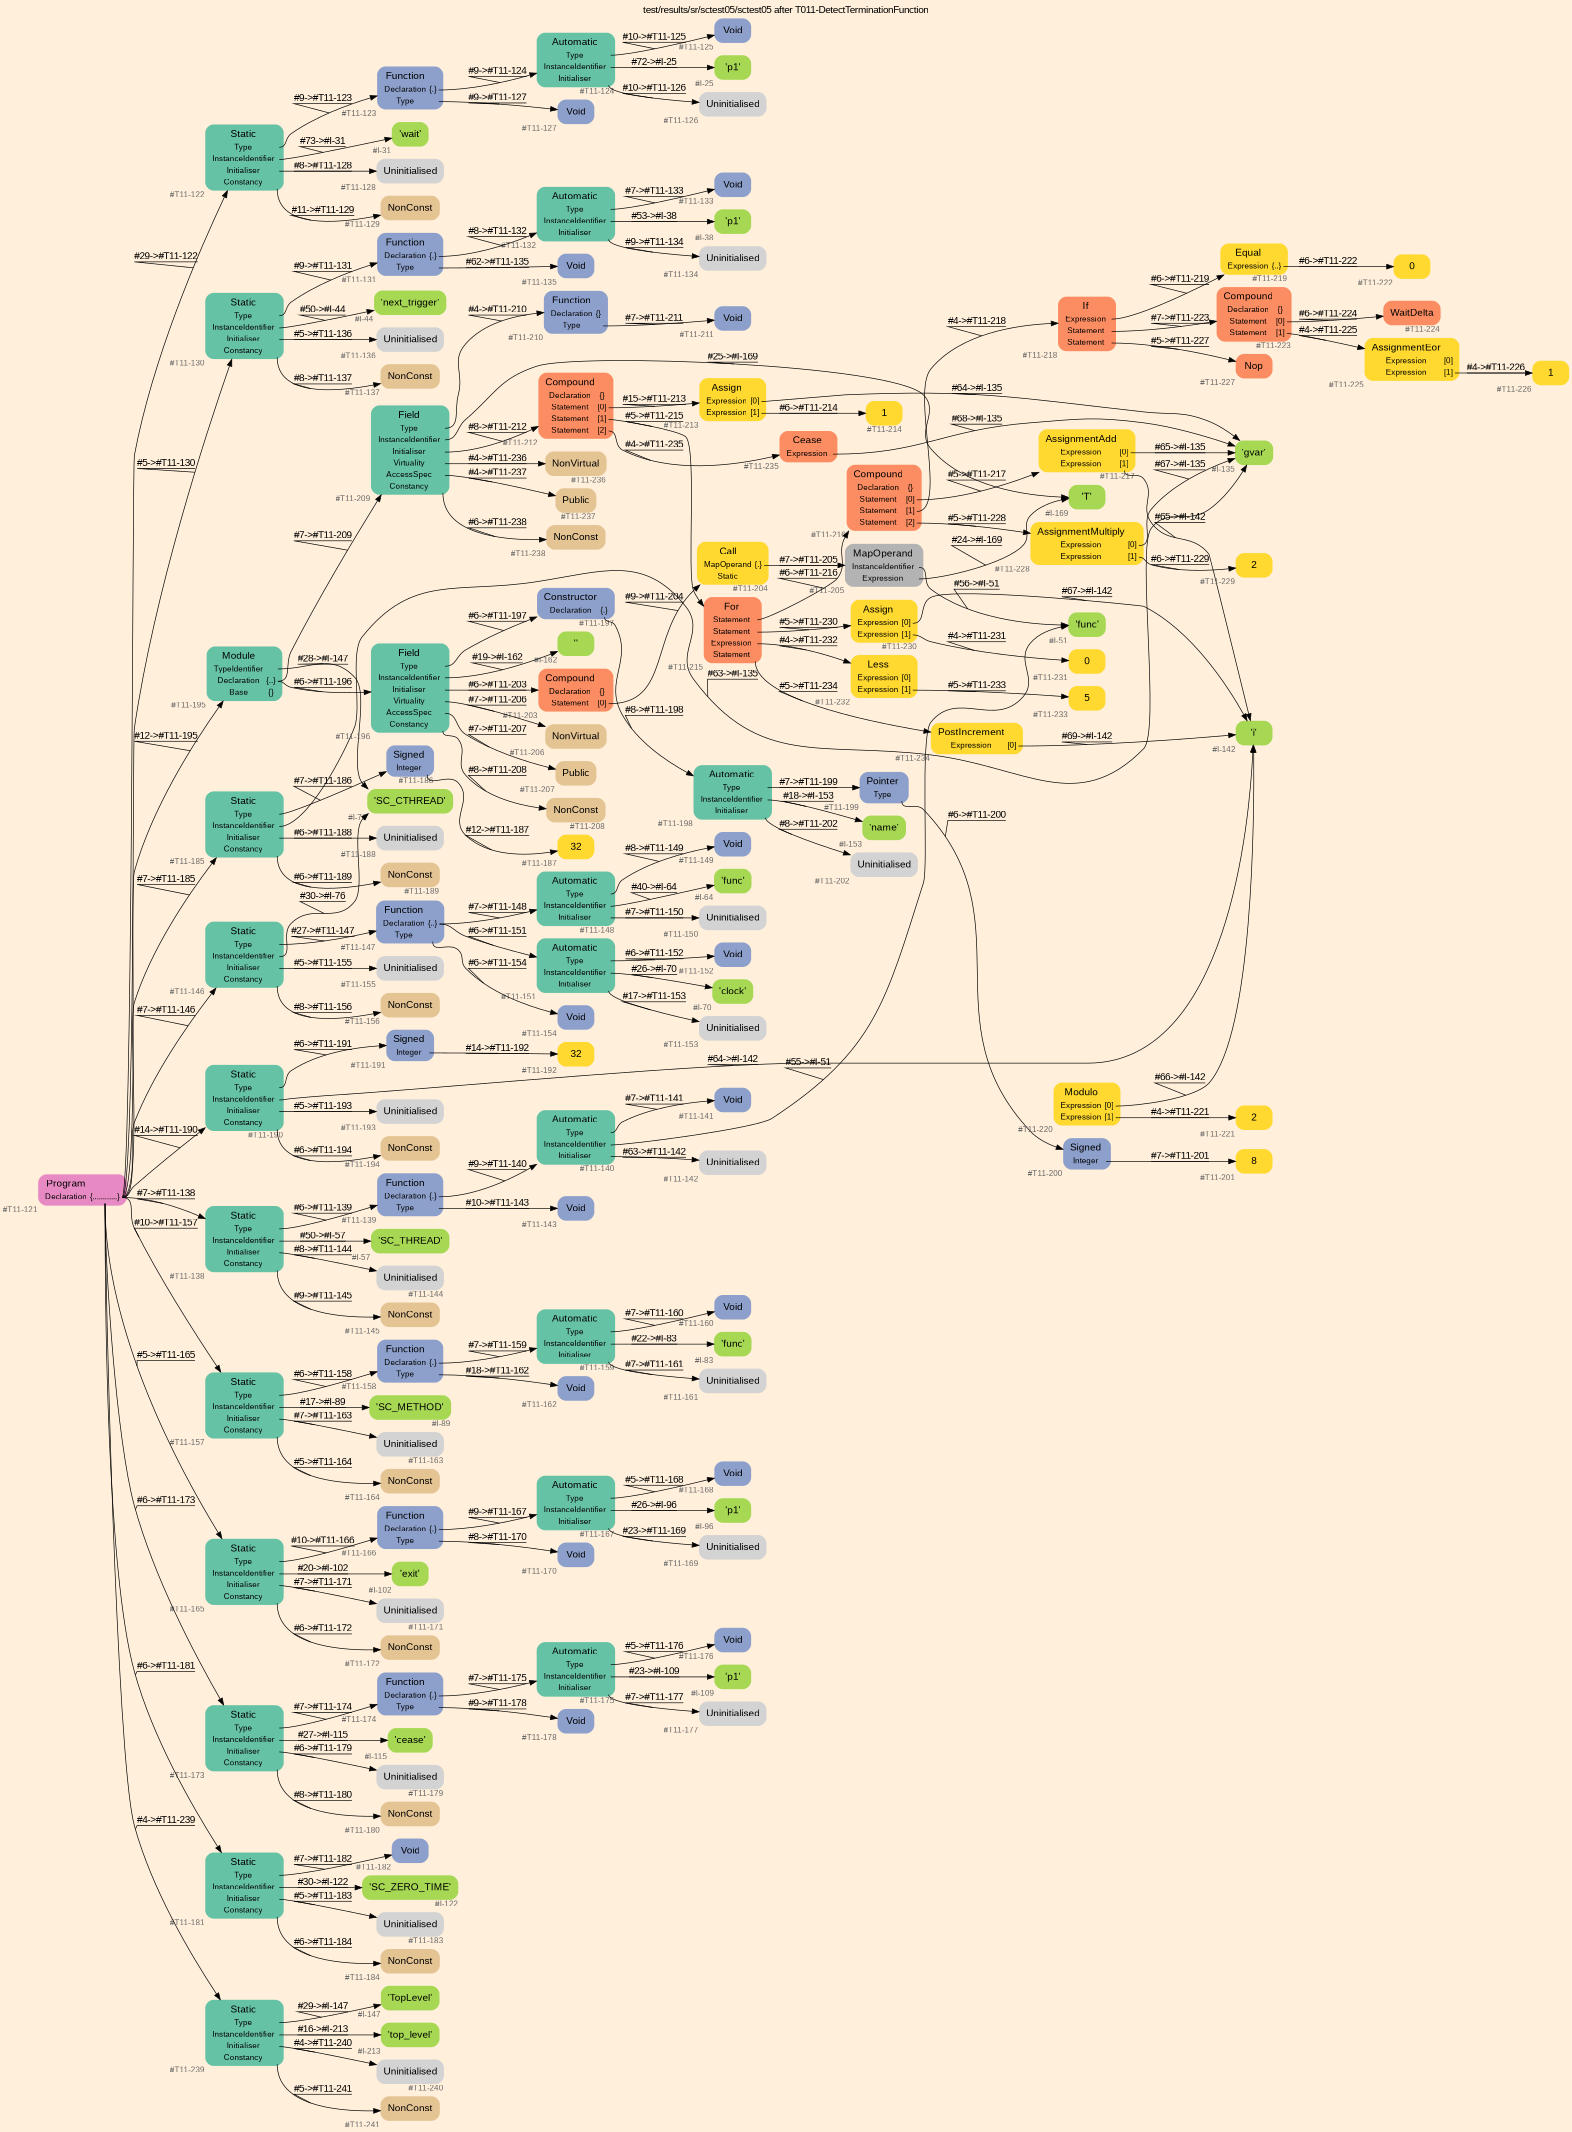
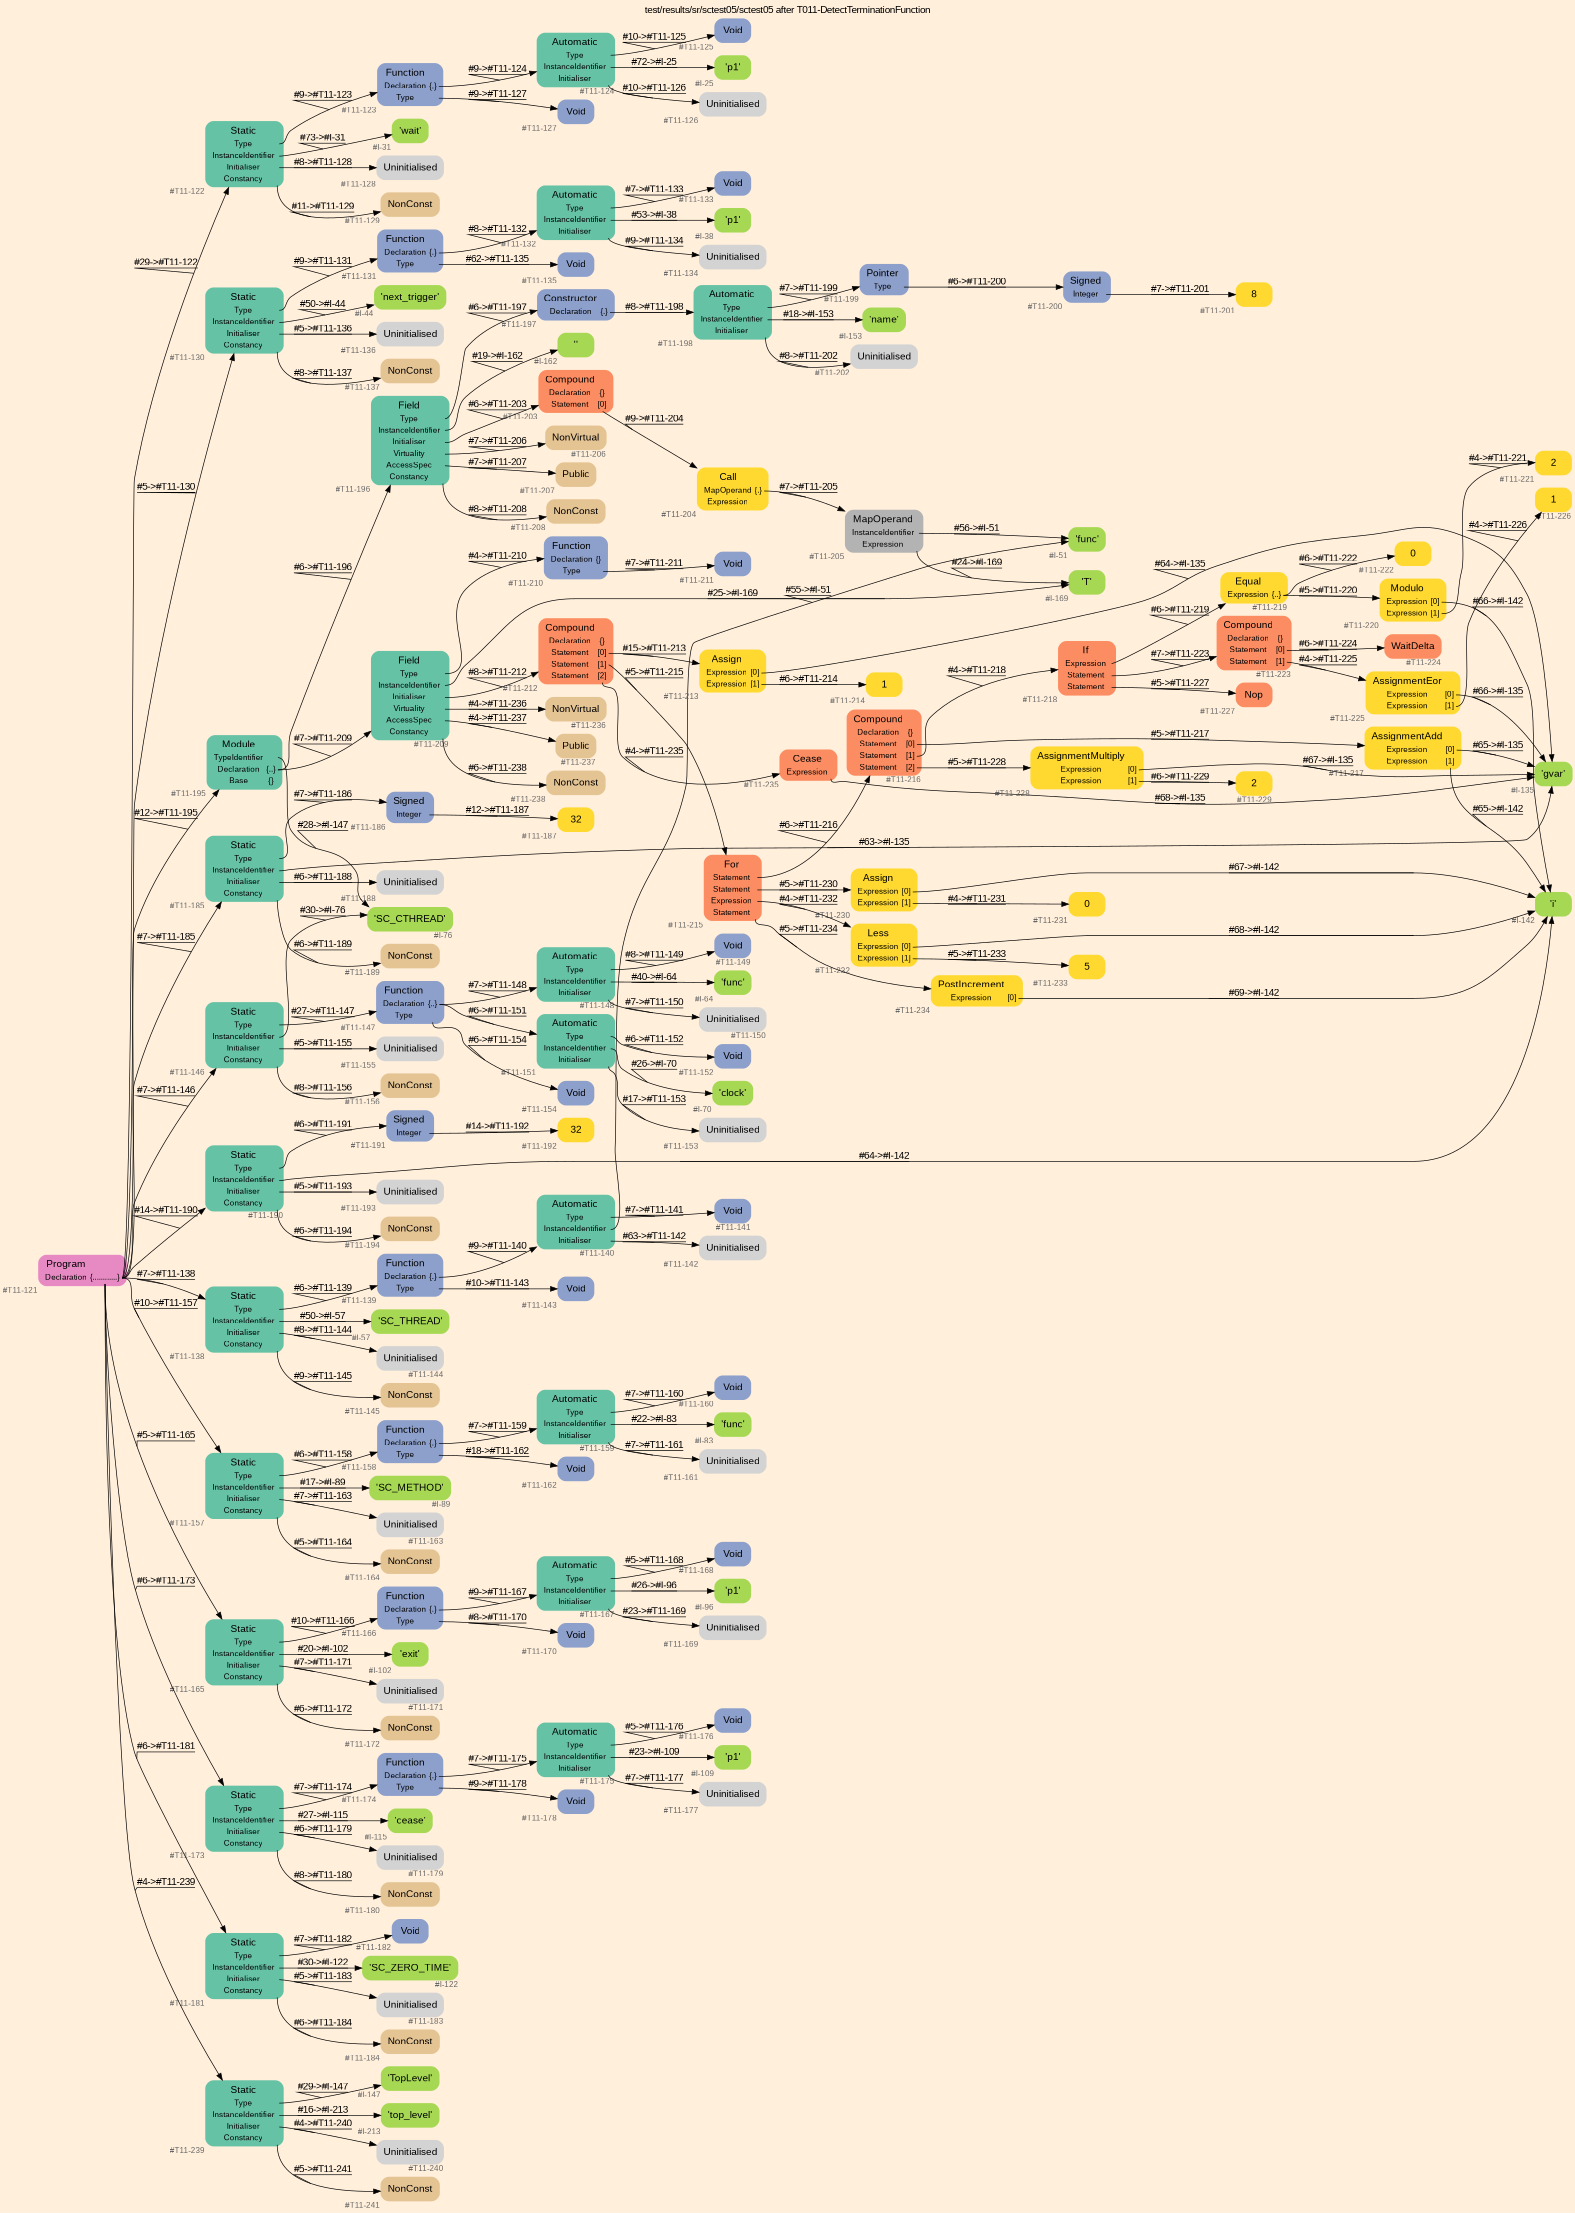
(728, 576) -> (728, 502)
none -> (1328, 596)
none -> (1505, 715)
none -> (1222, 936)
